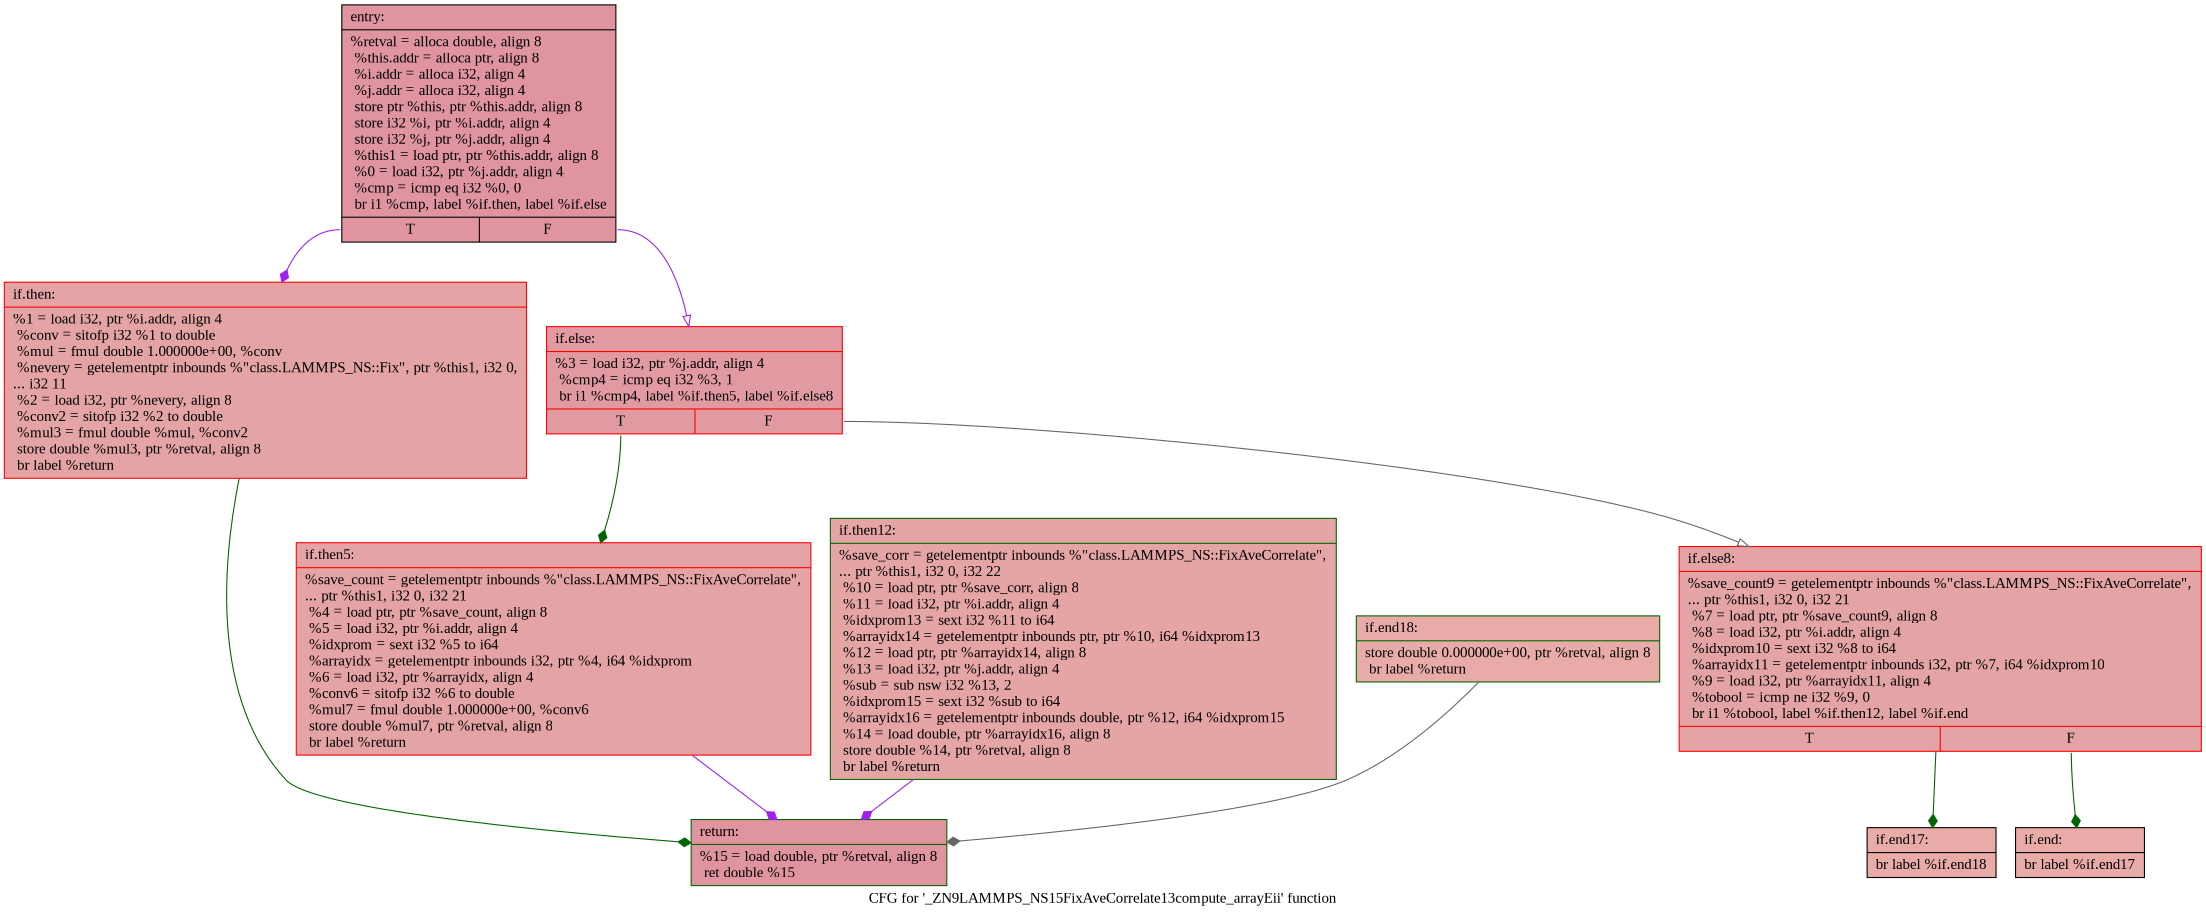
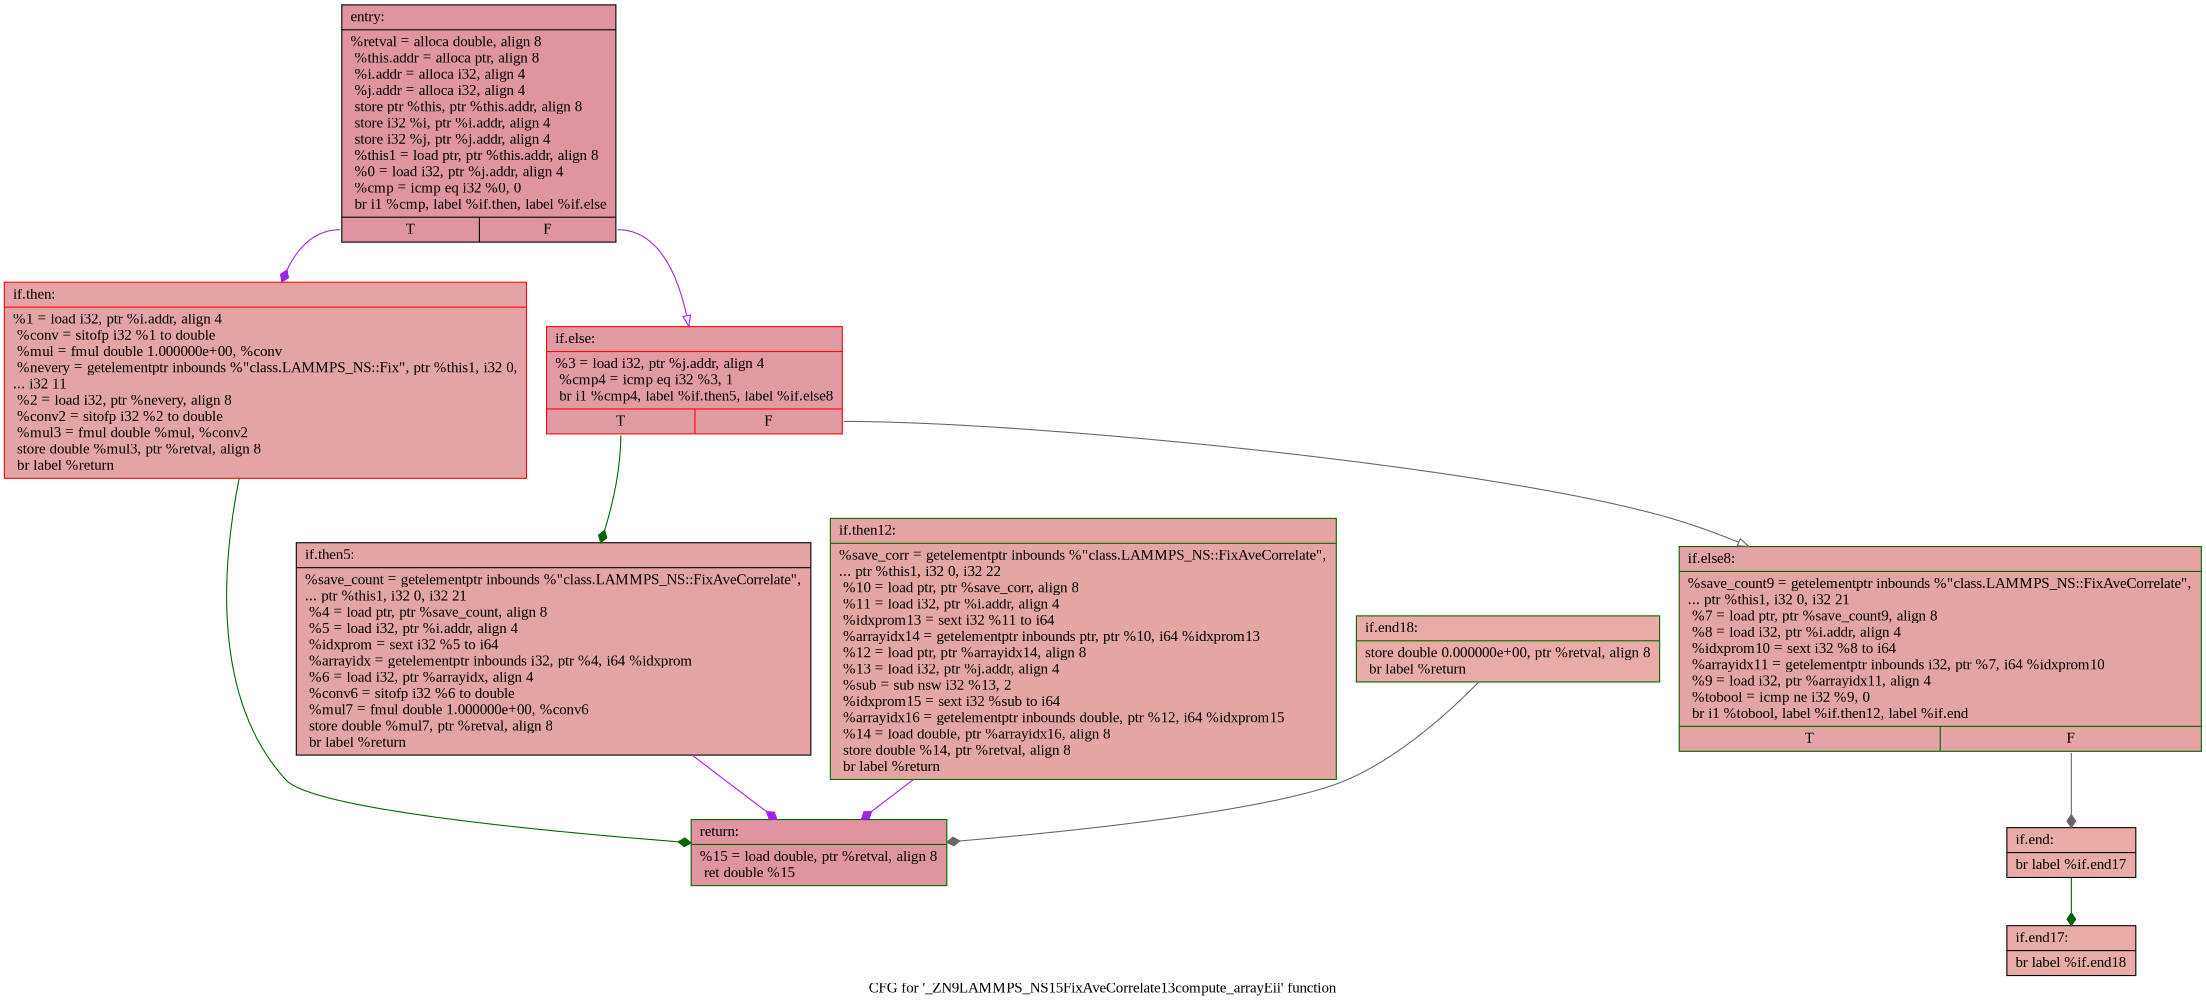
(554, 649) -> (554, 649)
(1940, 649) -> (1940, 649)
(1935, 783) -> (2071, 895)
(2072, 784) -> (2071, 784)
